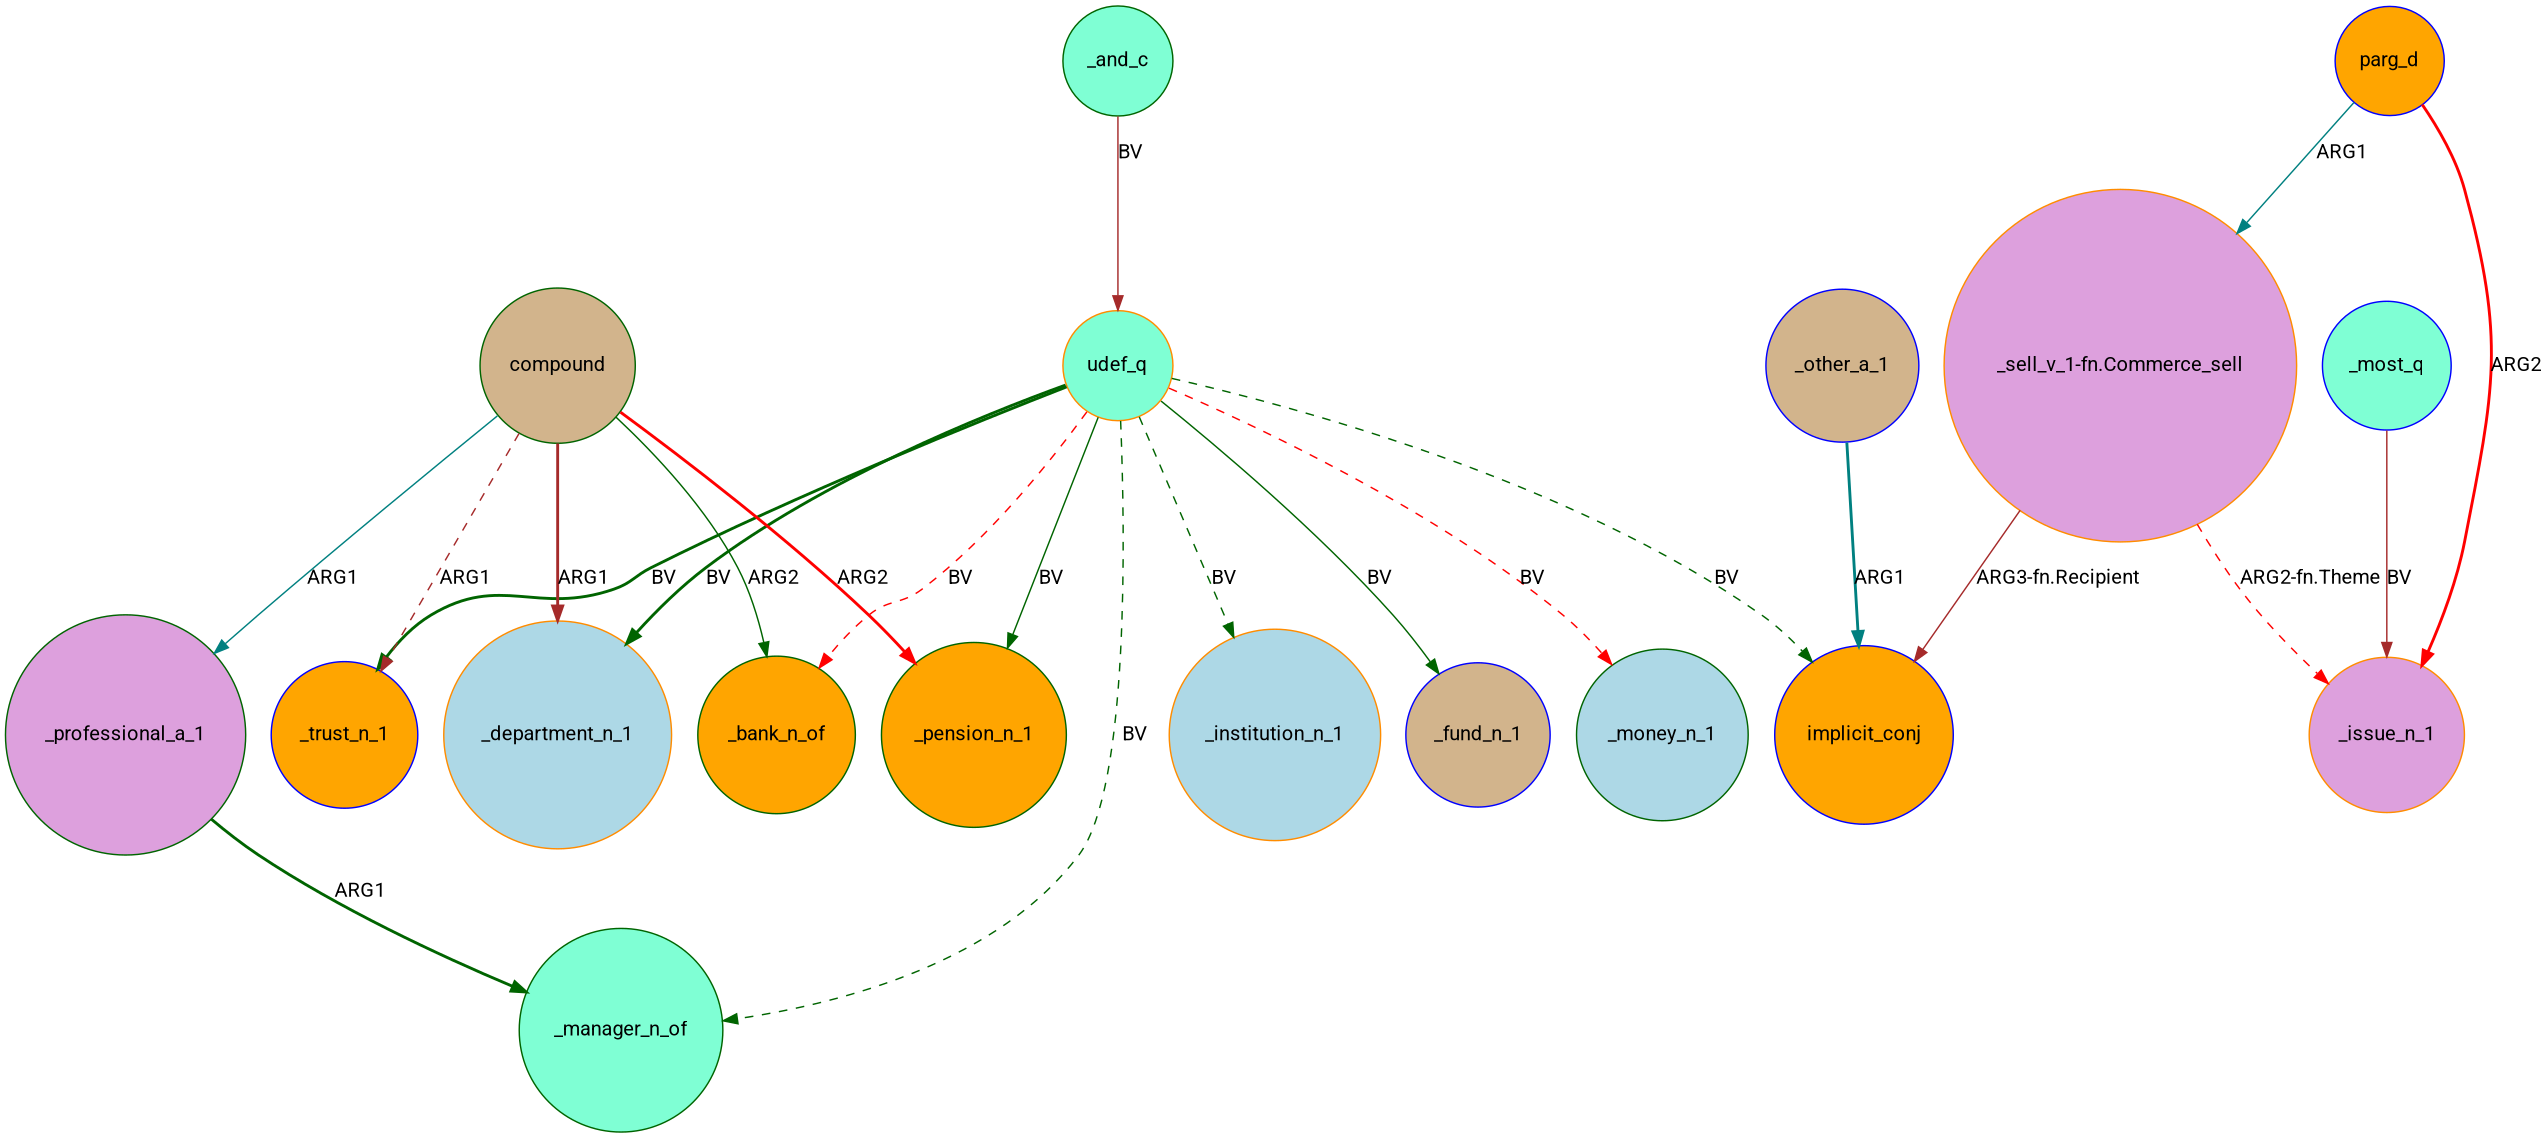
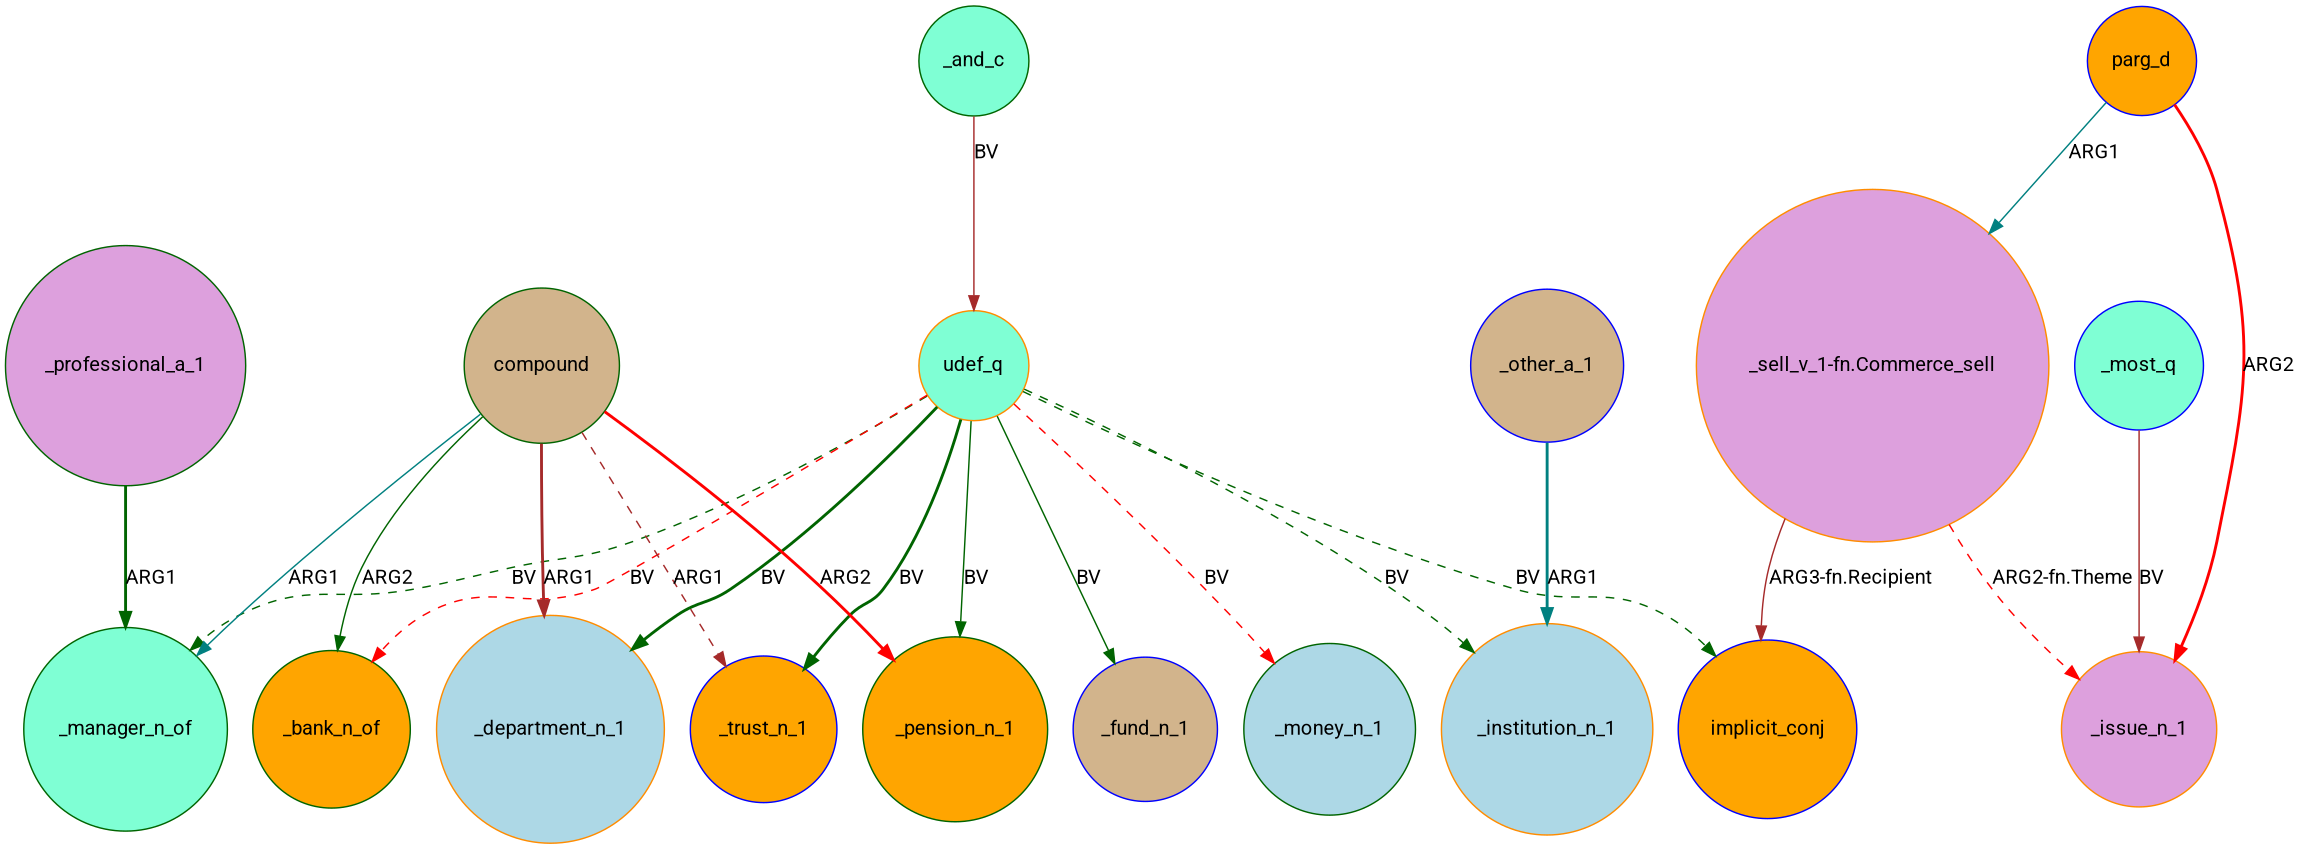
(360, 529) -> (341, 526)
(1852, 537) -> (1547, 526)
